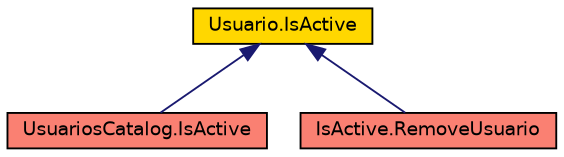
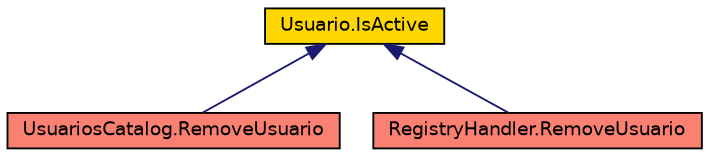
(137, 131) -> (174, 131)
(428, 131) -> (538, 131)
